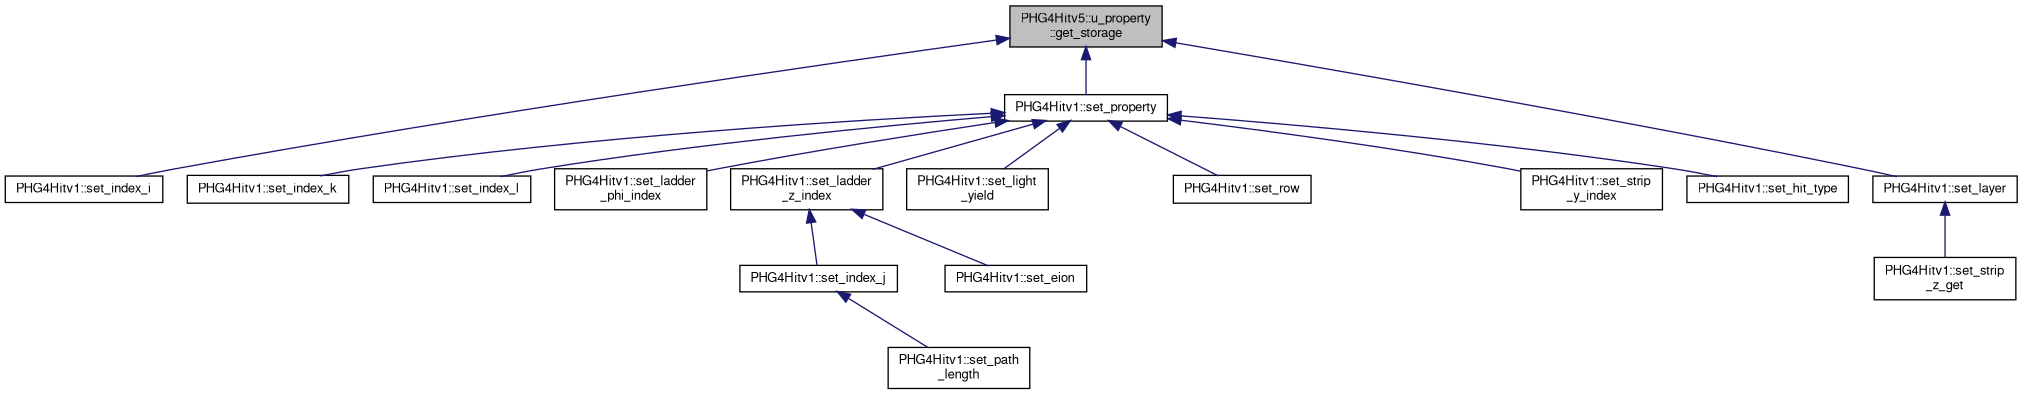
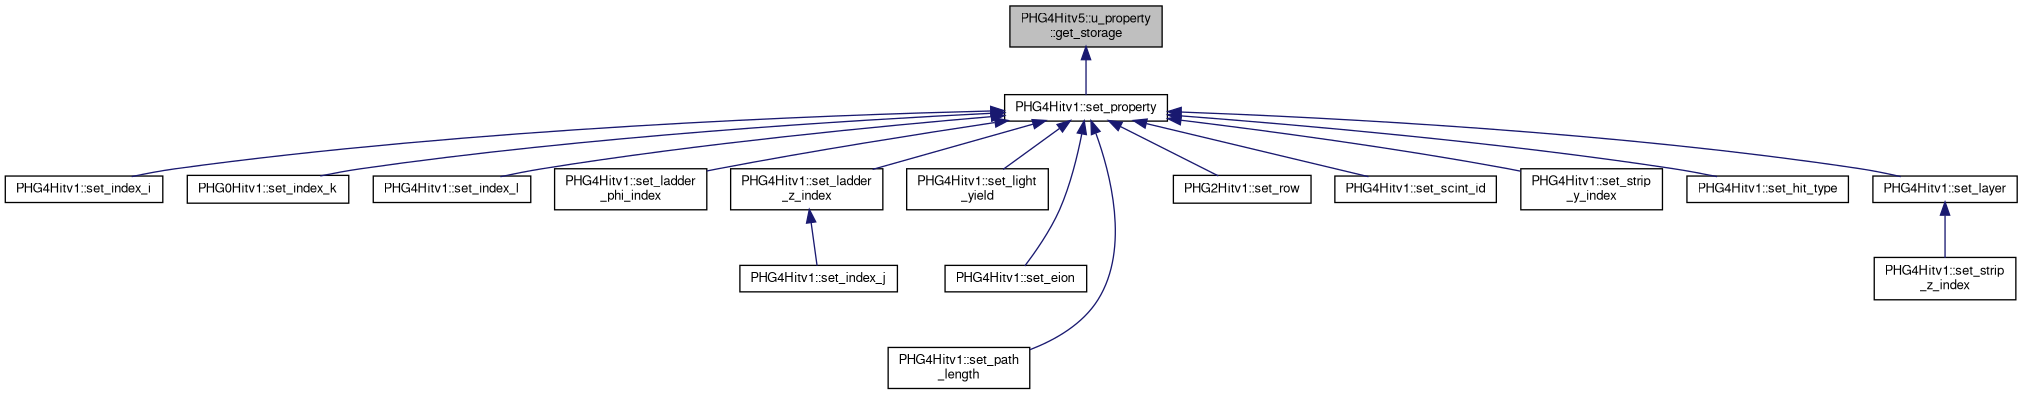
(565, 104) -> (560, 131)
(1537, 107) -> (1542, 133)
(268, 189) -> (268, 189)
(1242, 189) -> (1242, 189)
none -> (1416, 189)
(926, 240) -> (1062, 204)
(1945, 279) -> (1945, 279)
(889, 323) -> (1113, 260)
